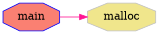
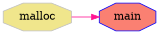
(70, 17) -> (82, 17)
